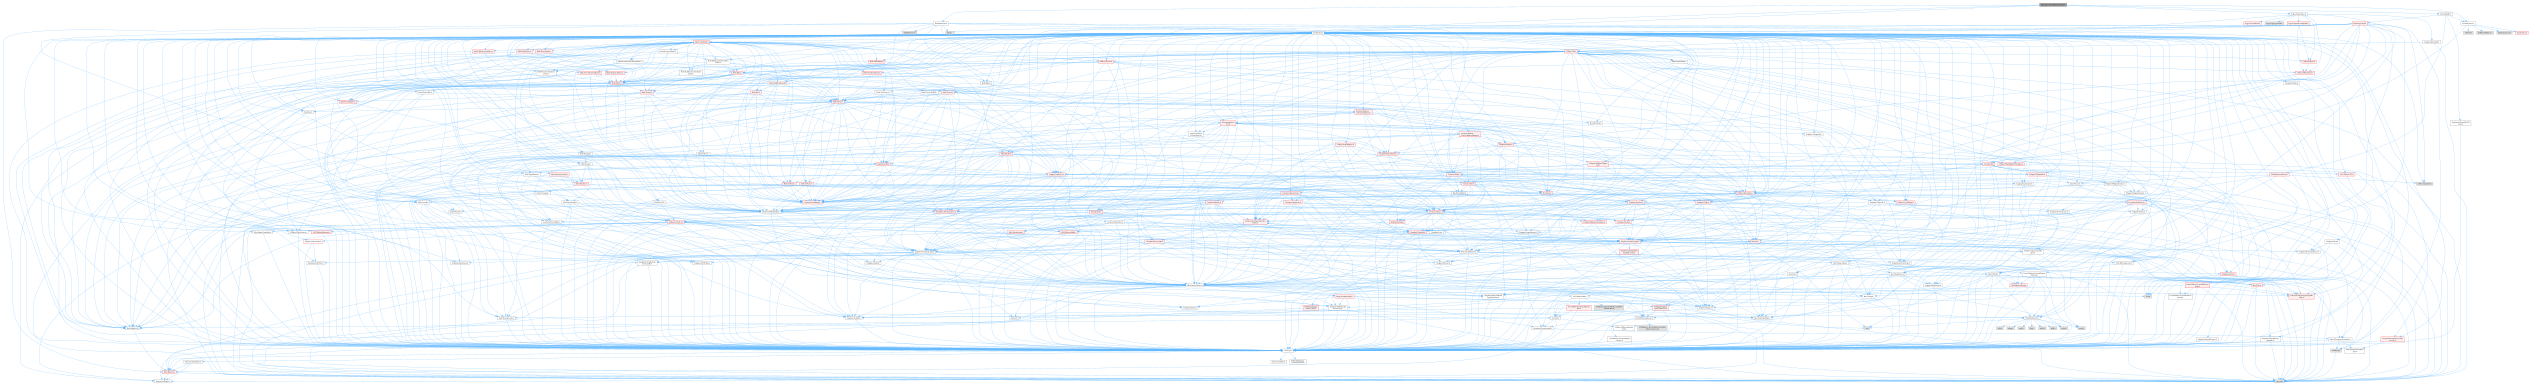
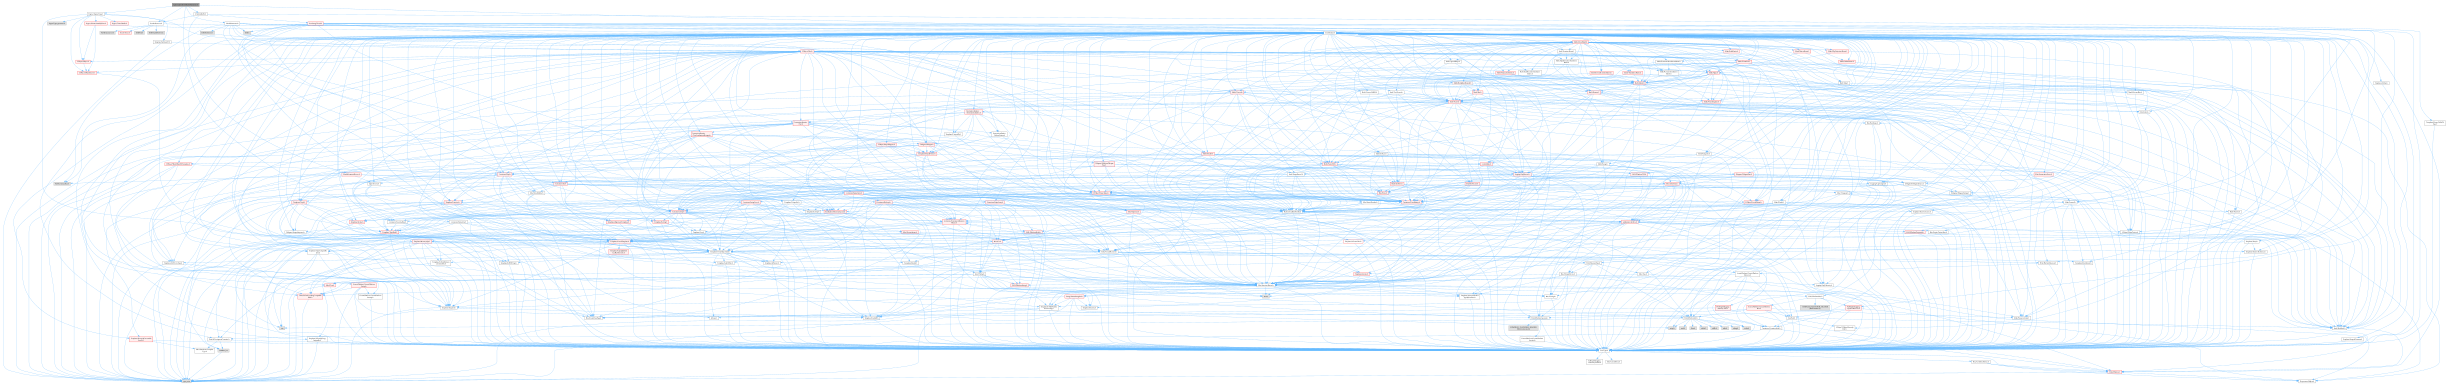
(1872, 229) -> (540, 235)
(1849, 252) -> (1544, 213)
